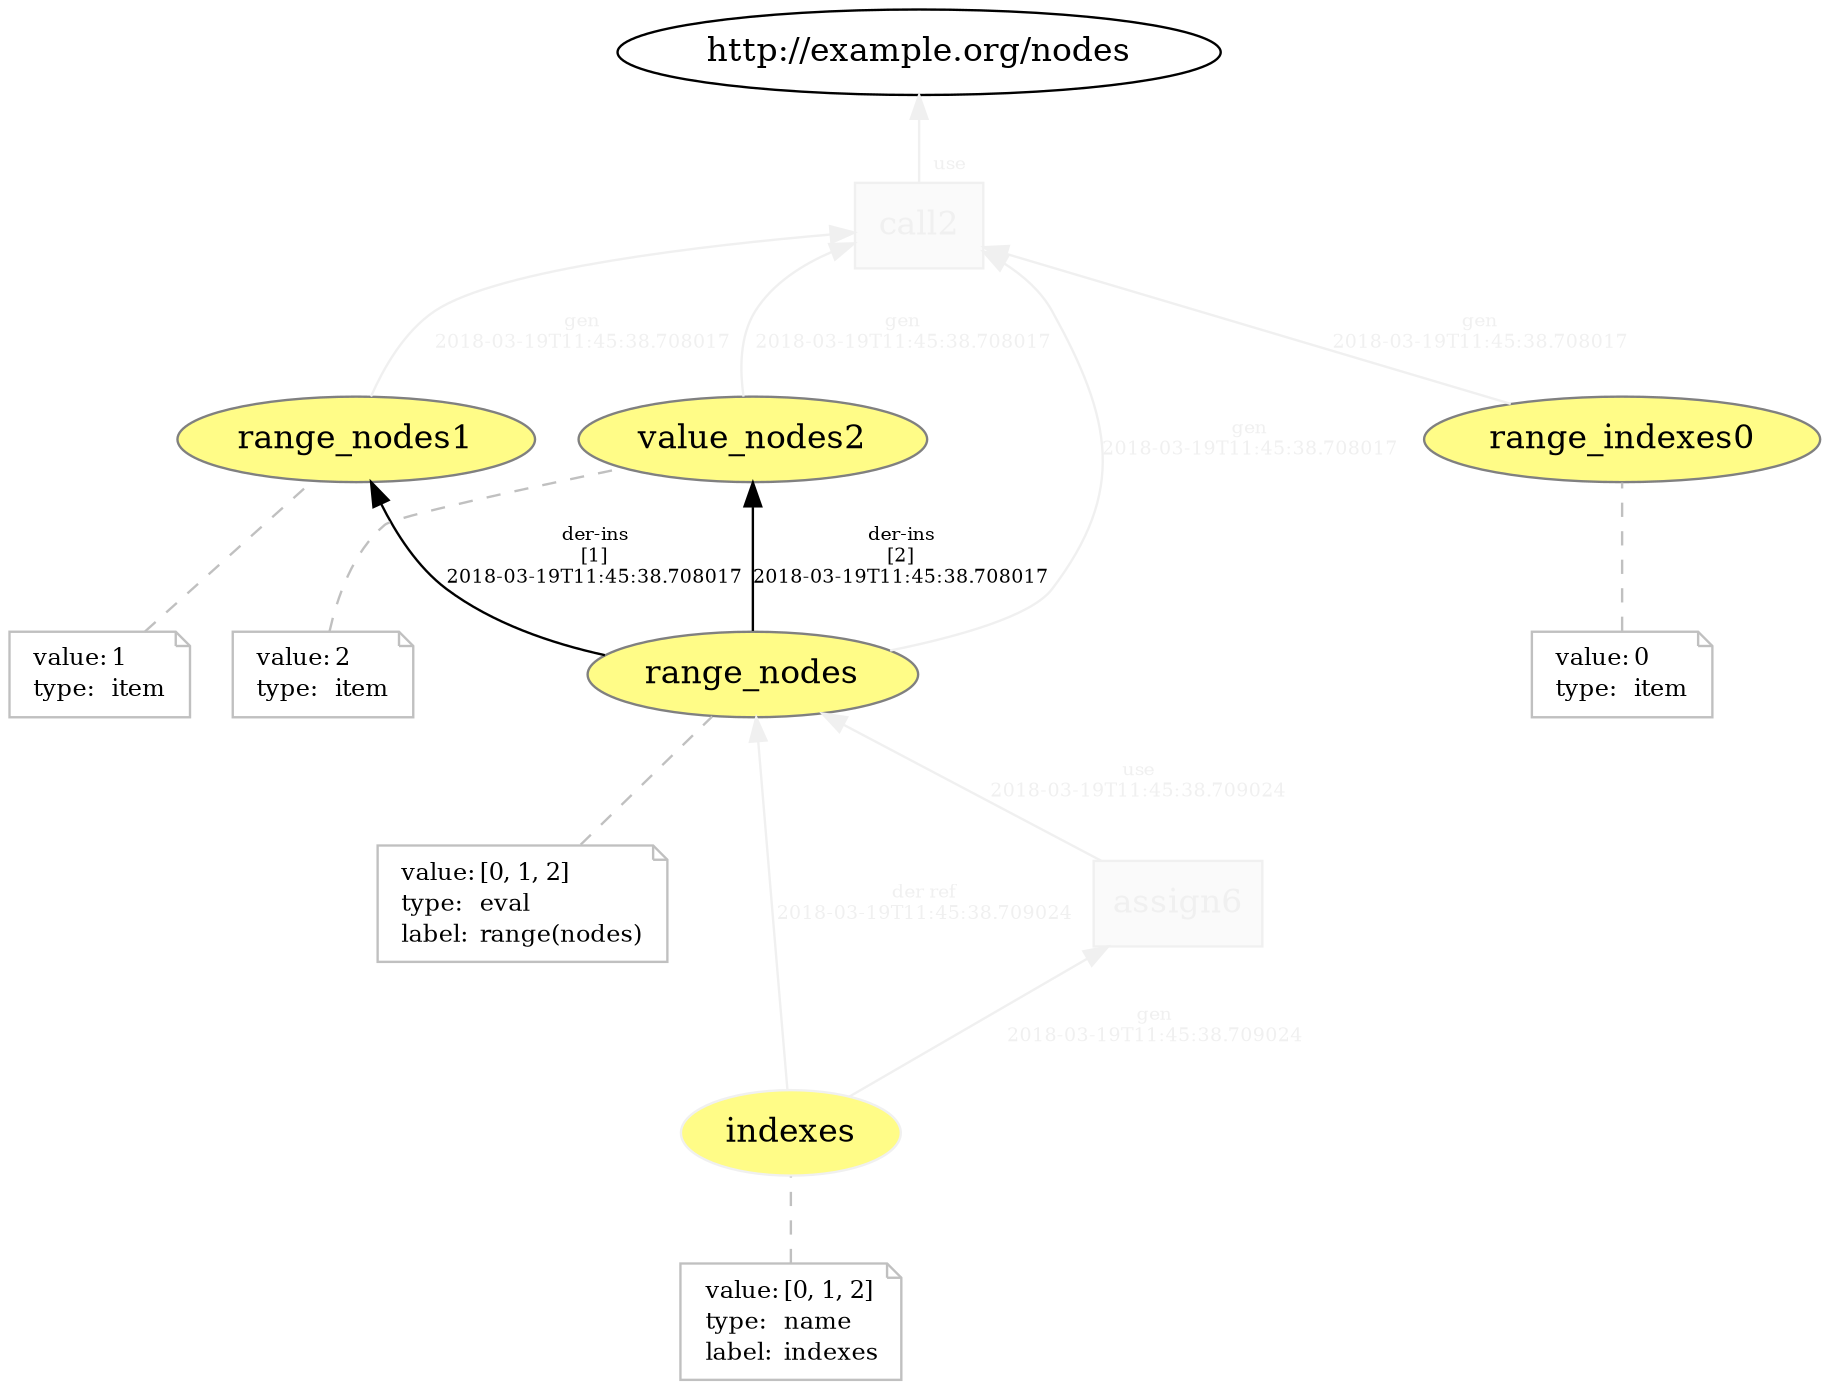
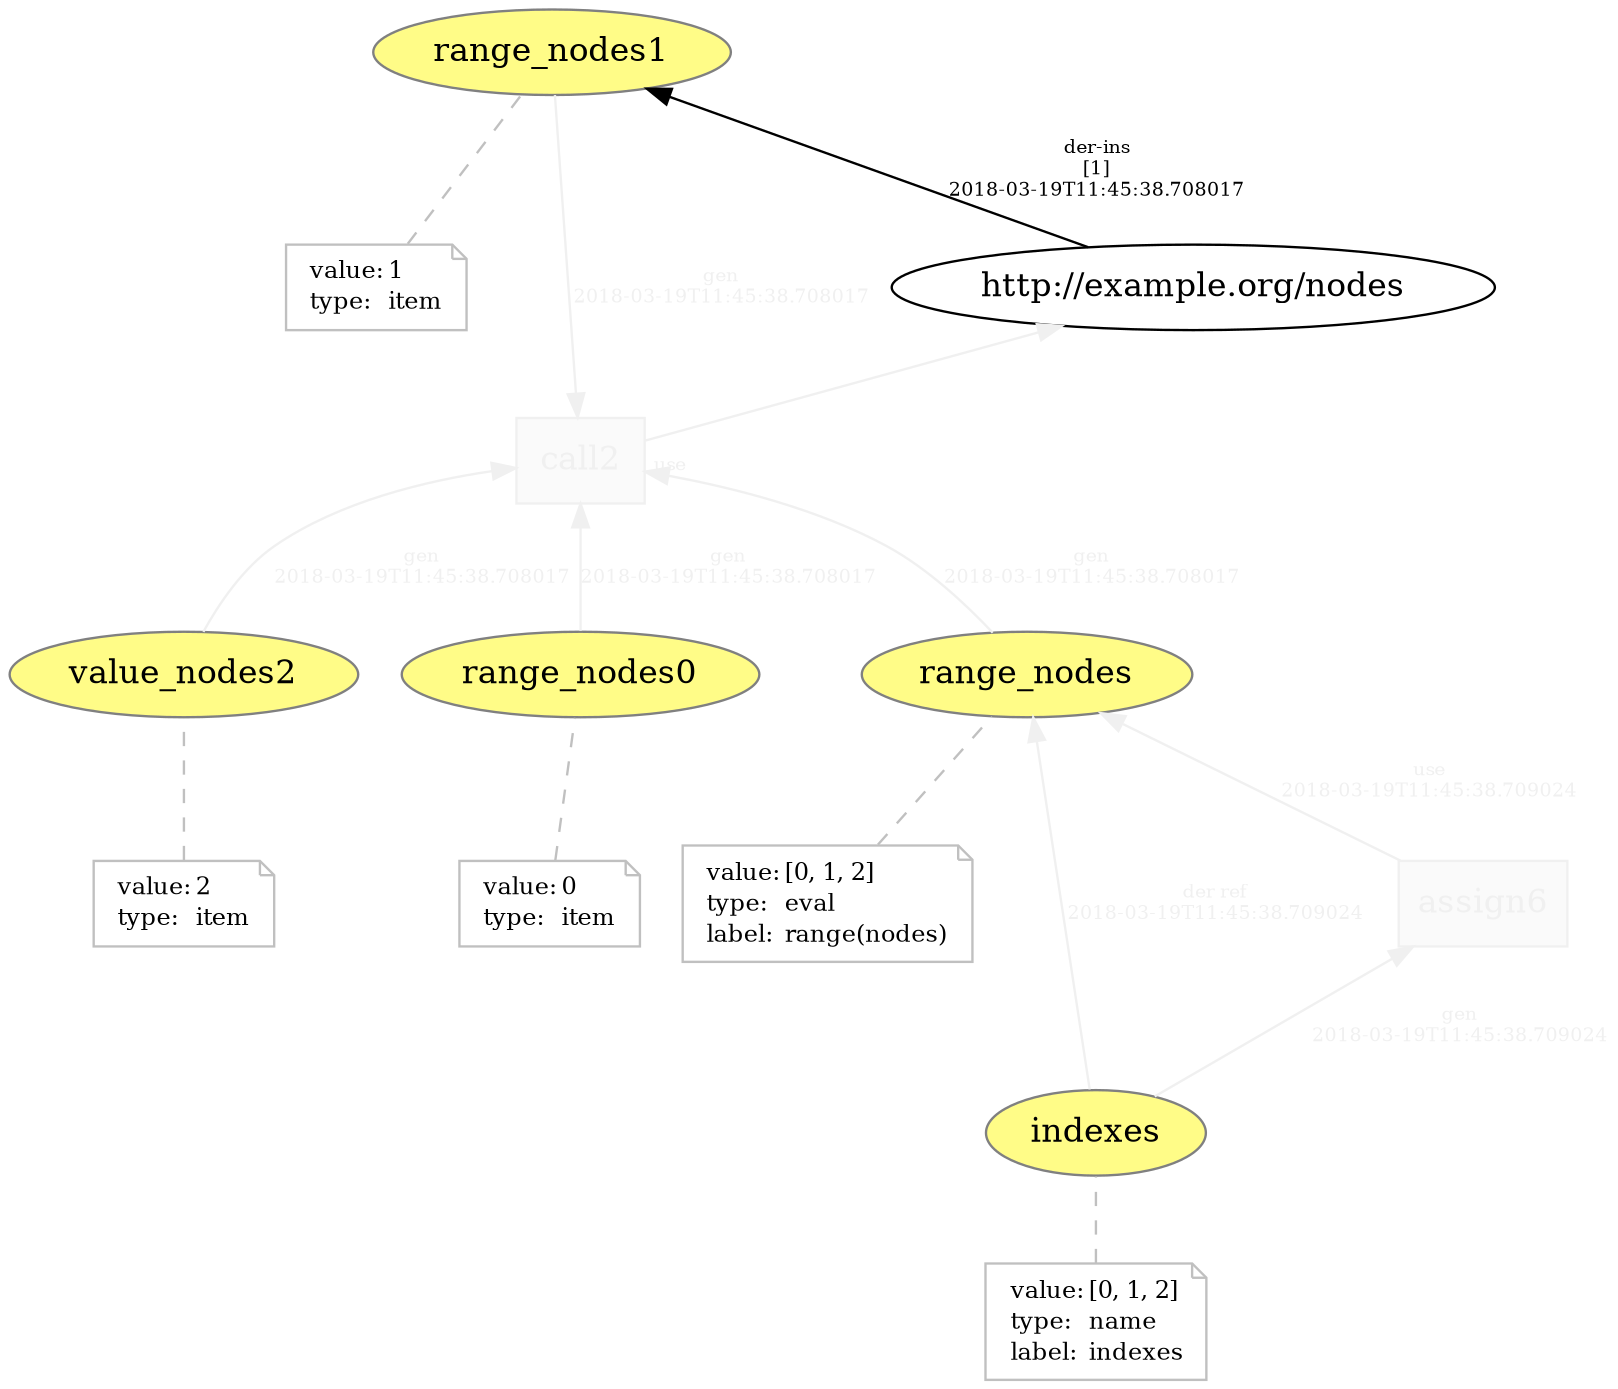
(1622, 439) -> (581, 674)
(753, 569) -> none
(474, 607) -> (879, 172)
(791, 1133) -> (1096, 1133)
